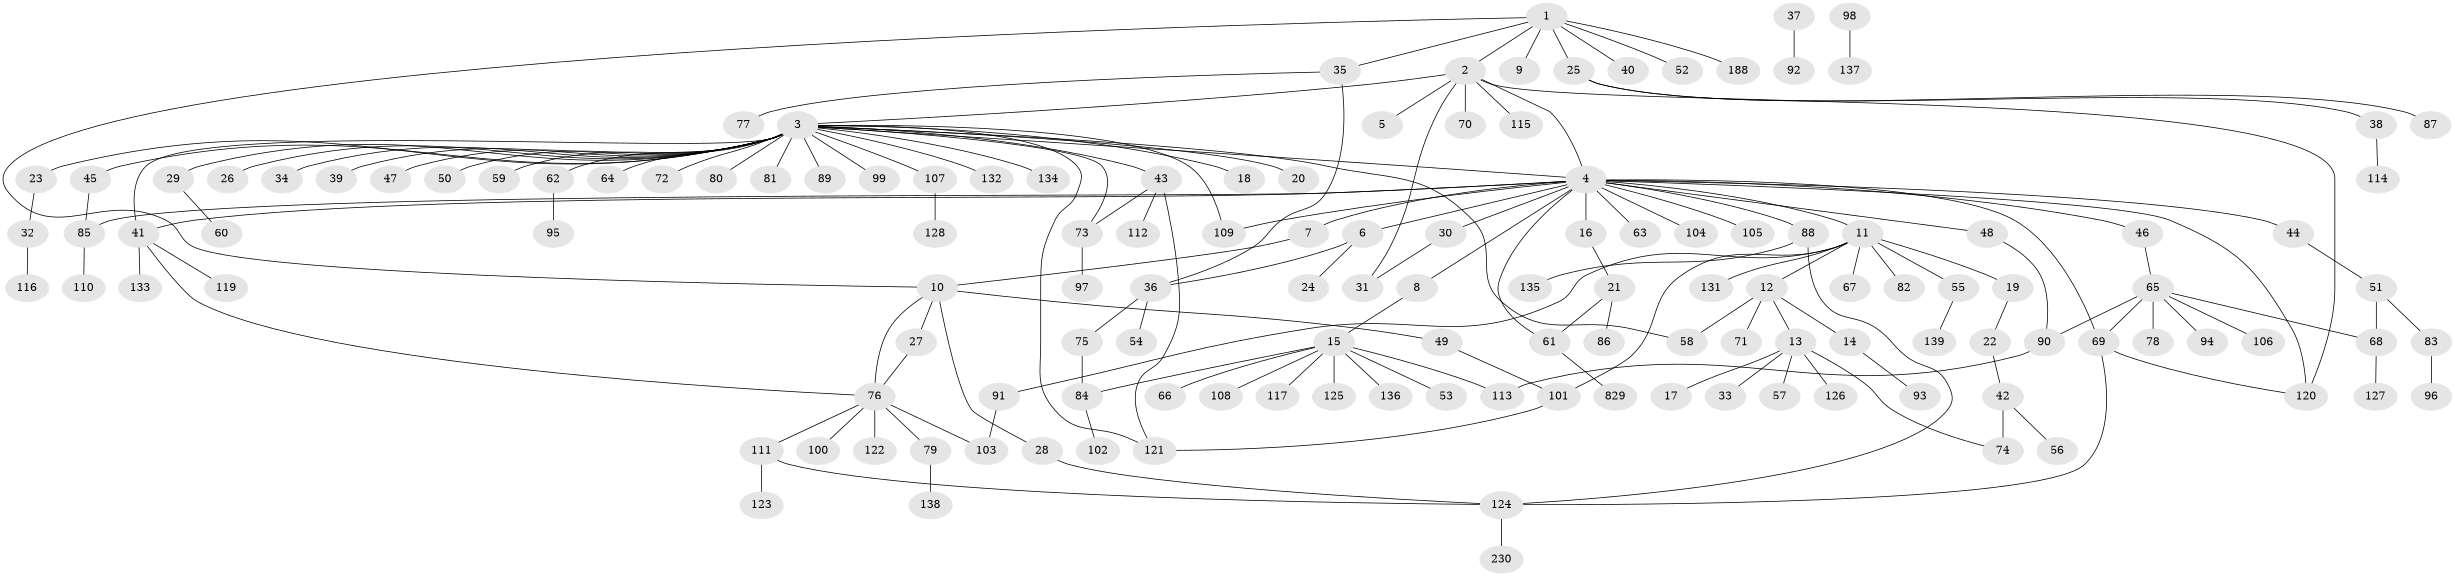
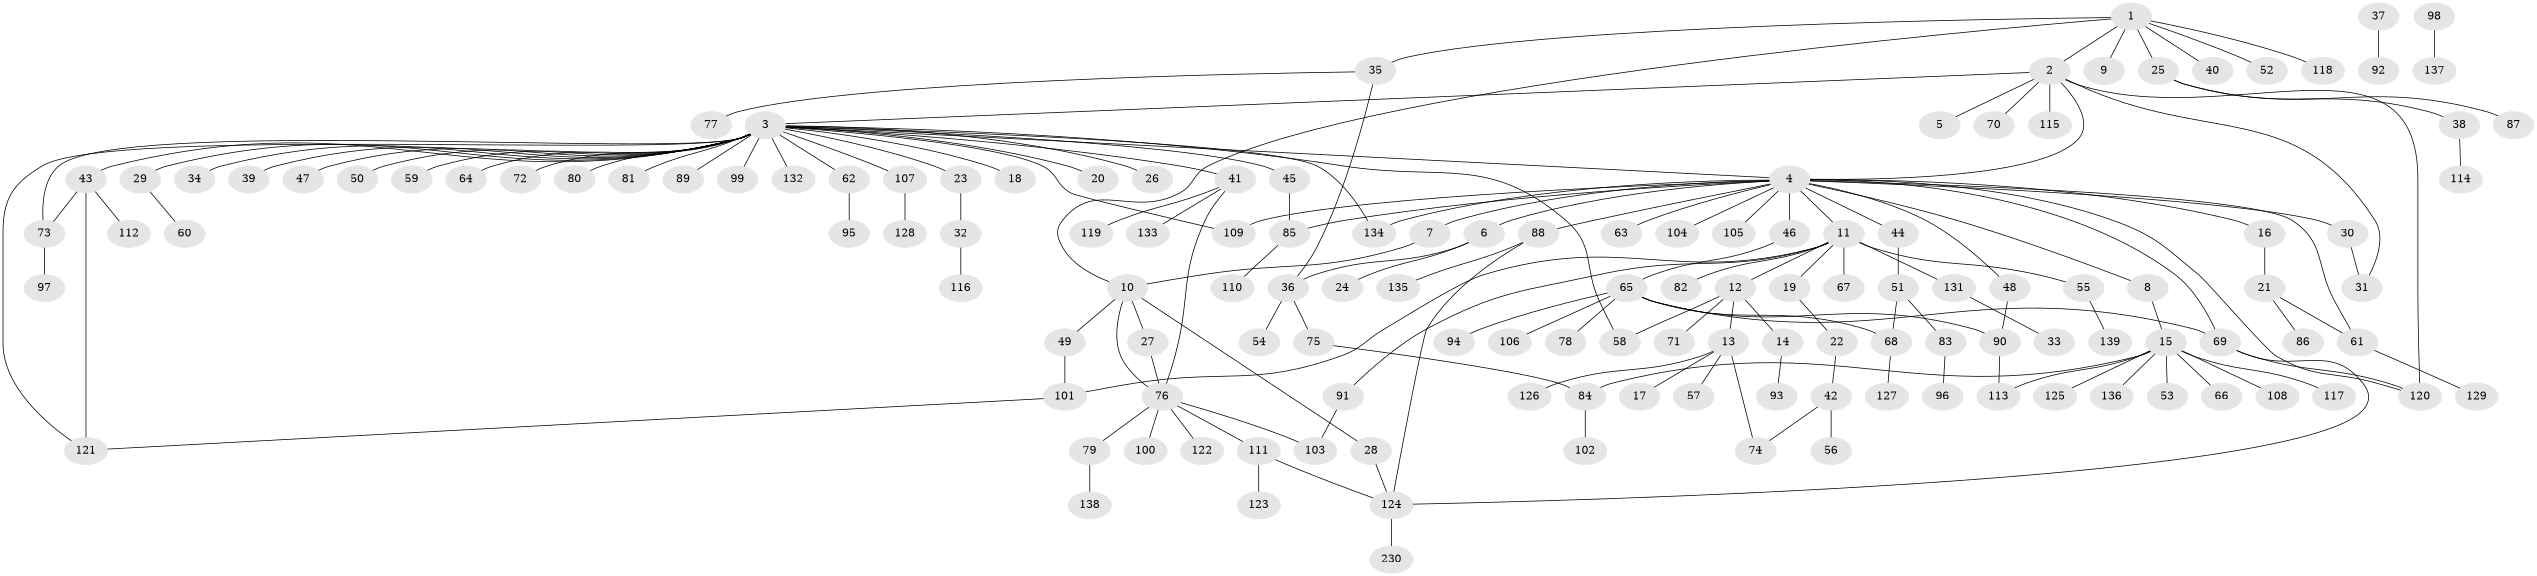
(1738, 71) -> (2323, 71)
(861, 198) -> (1578, 190)
(1755, 374) -> (2010, 318)
(1615, 397) -> (2477, 397)
